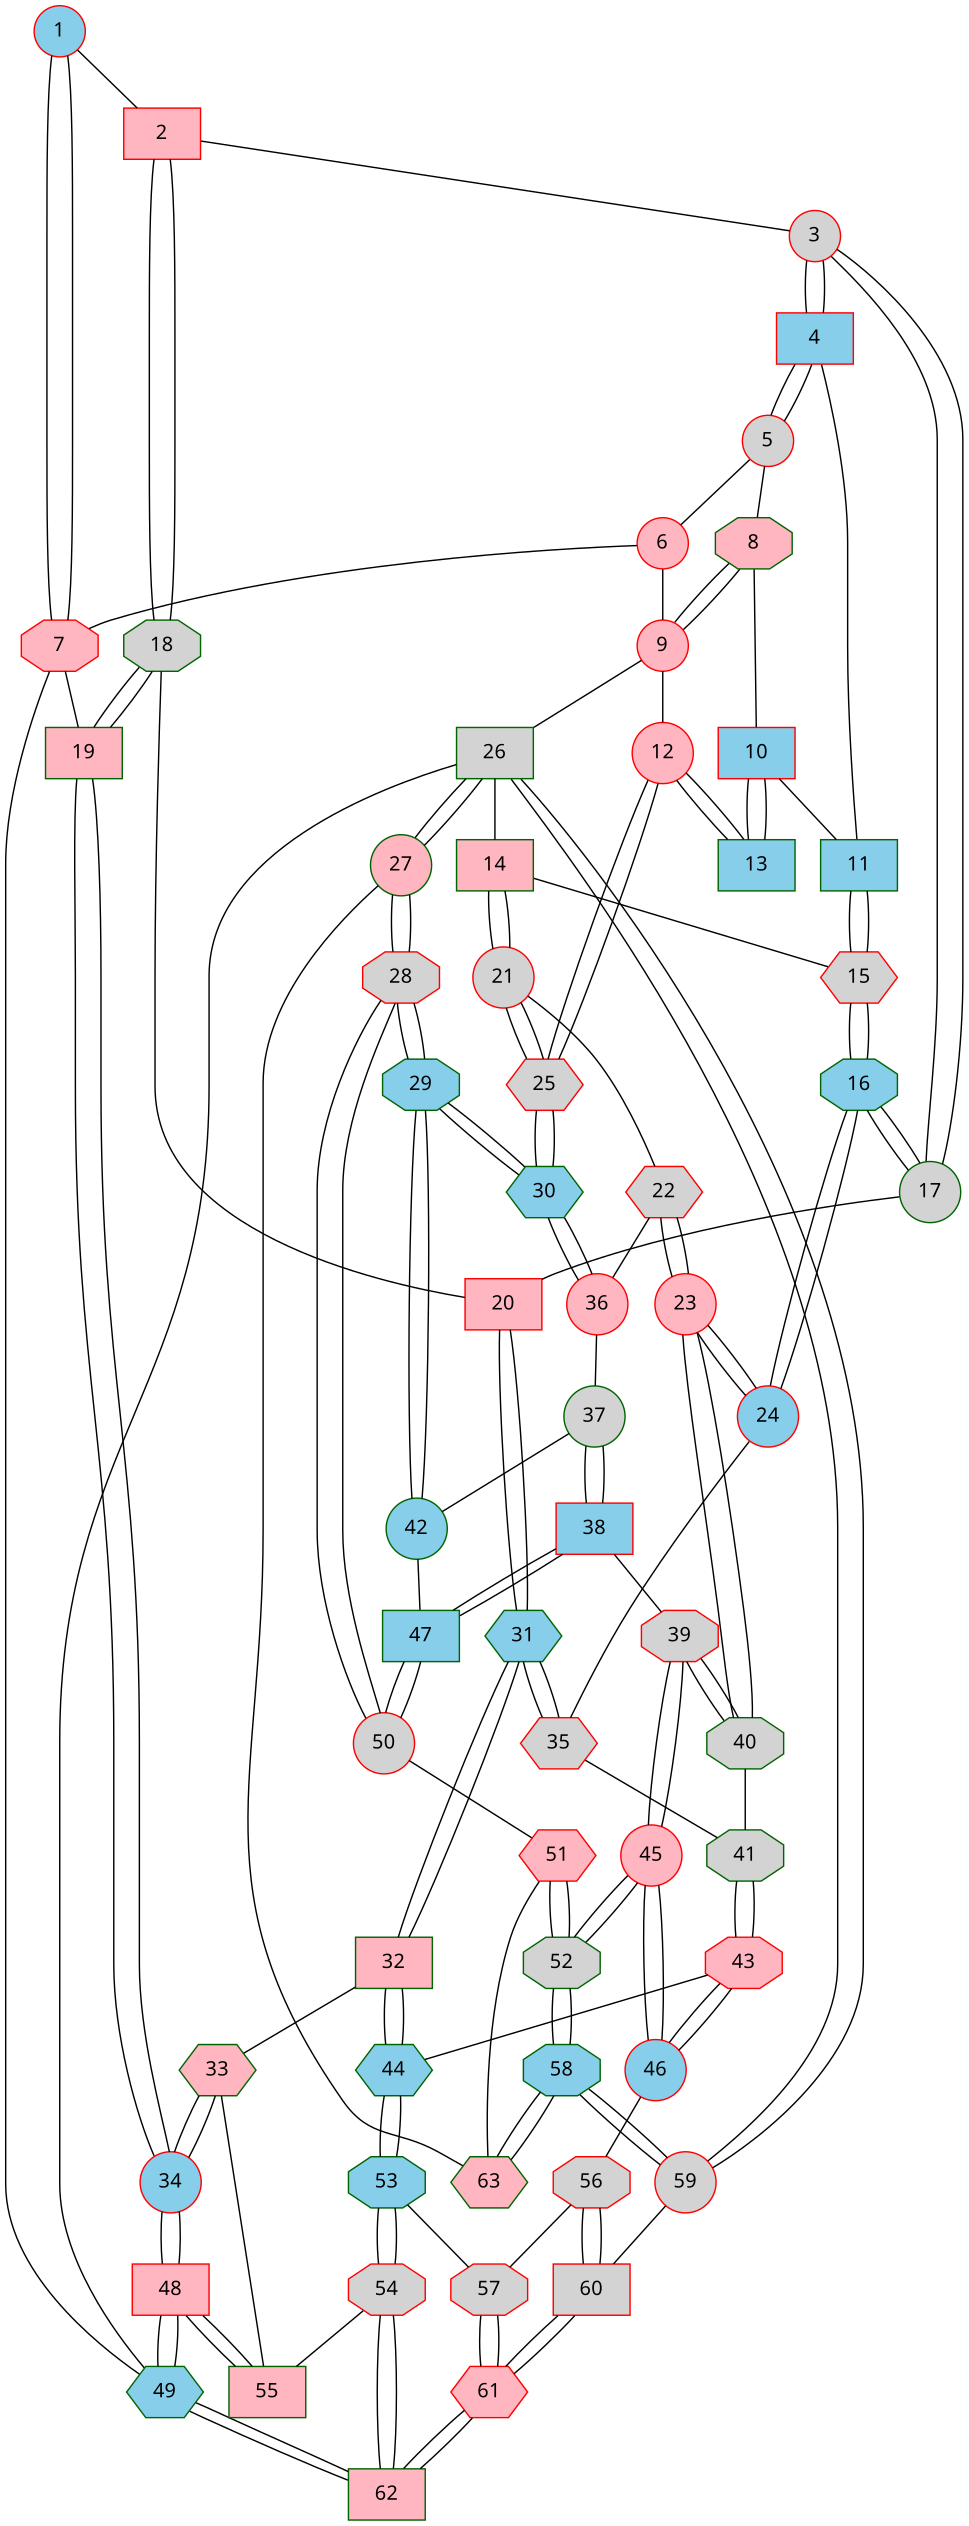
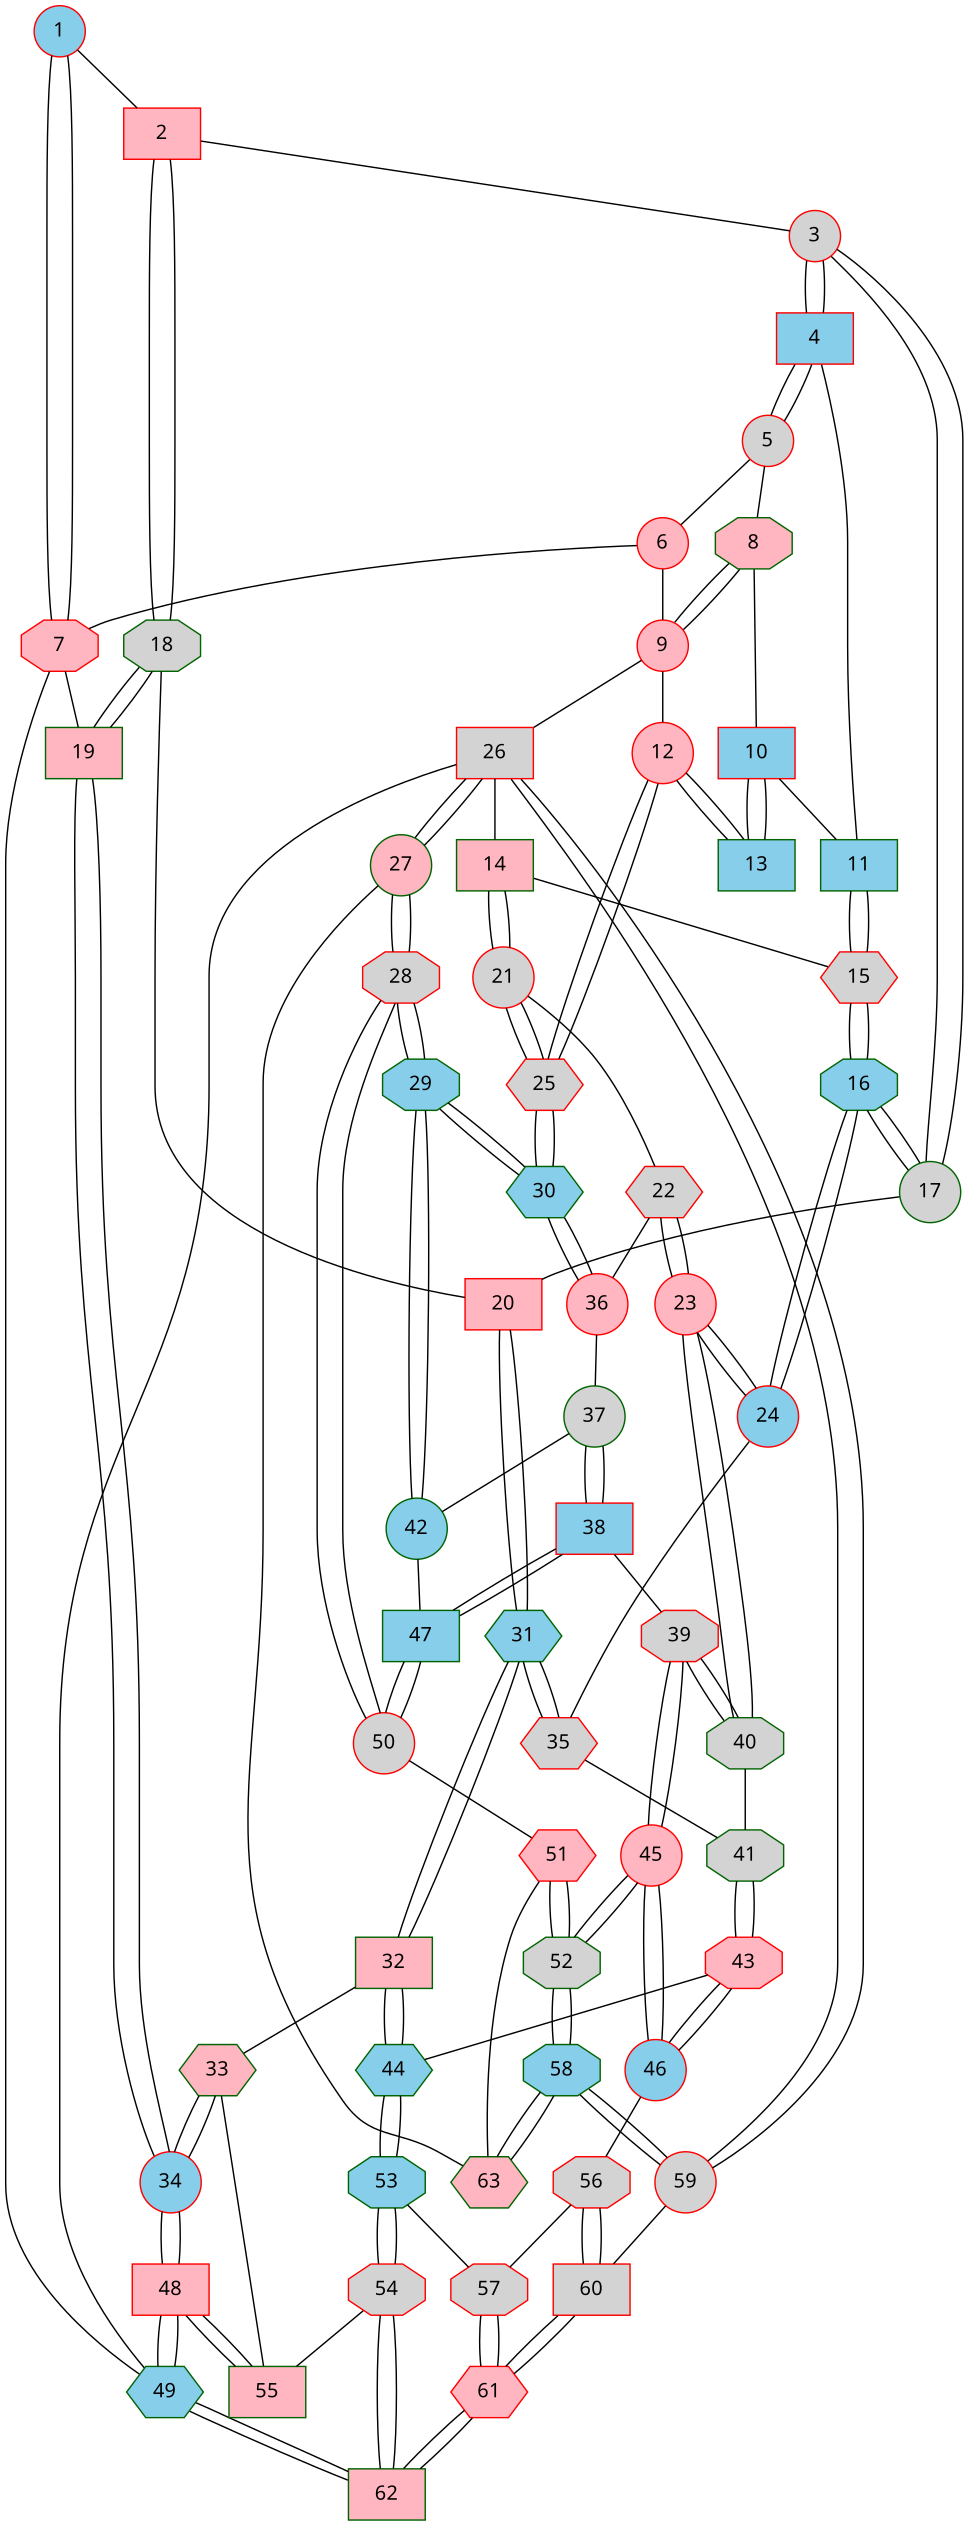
(495, 753) -> (495, 753)
